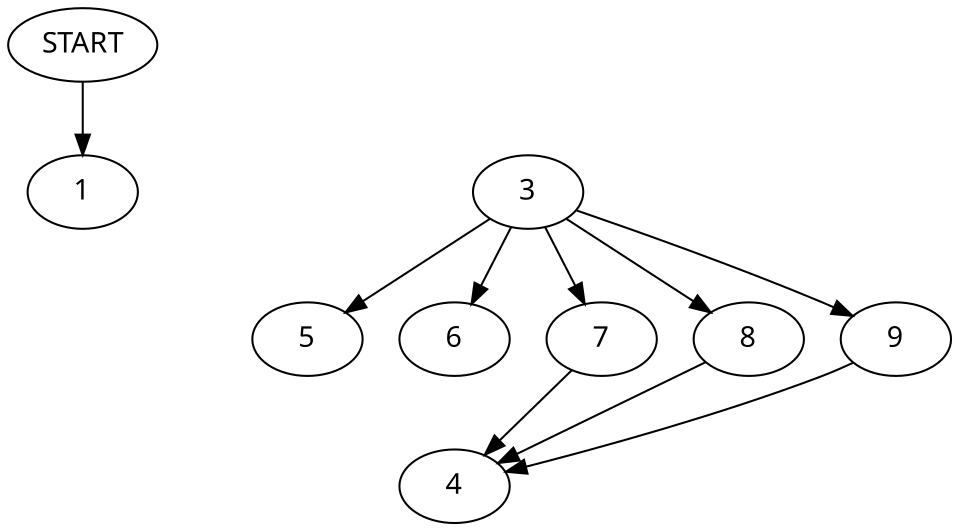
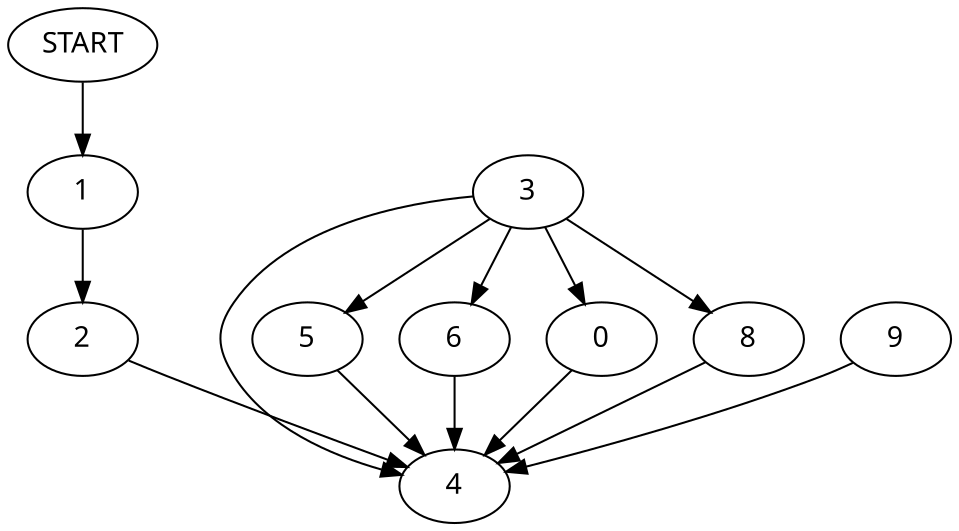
(706, 257) -> (238, 298)
none -> (83, 339)
(602, 339) -> (602, 339)
none -> (455, 403)
none -> (373, 405)
